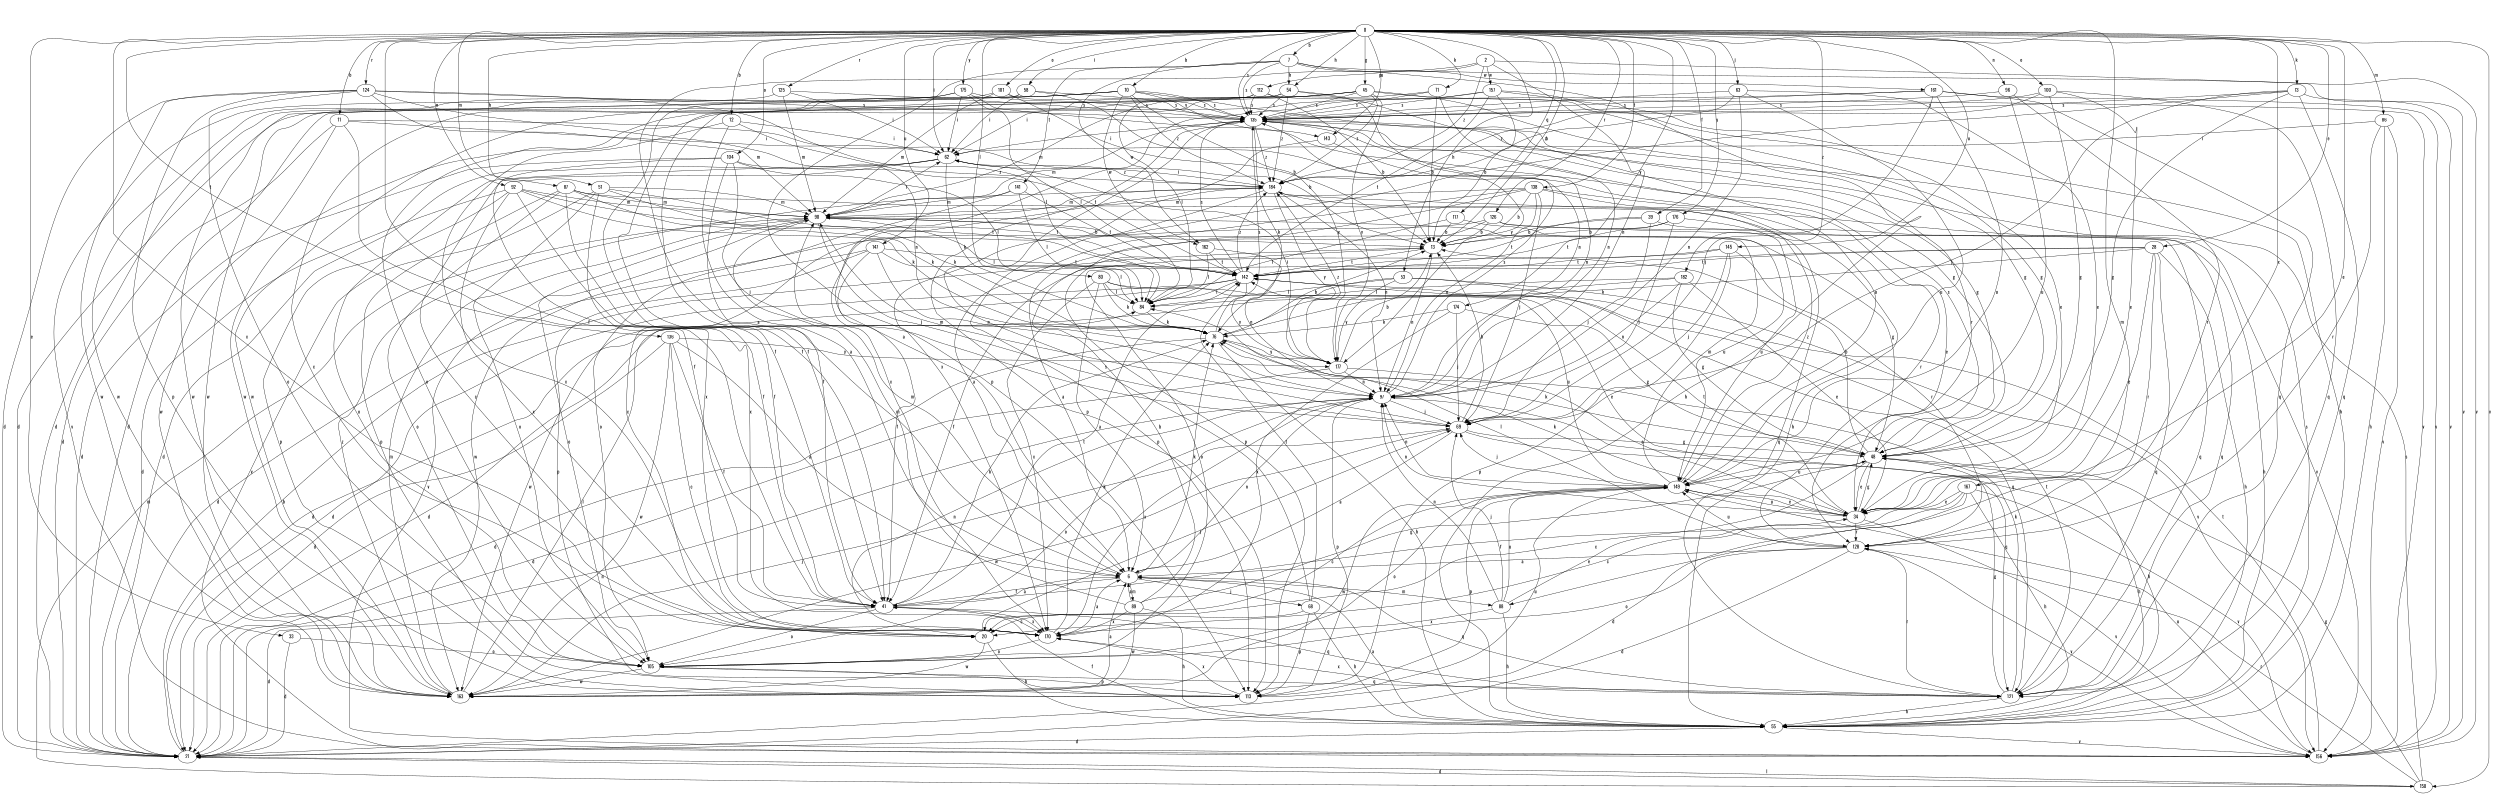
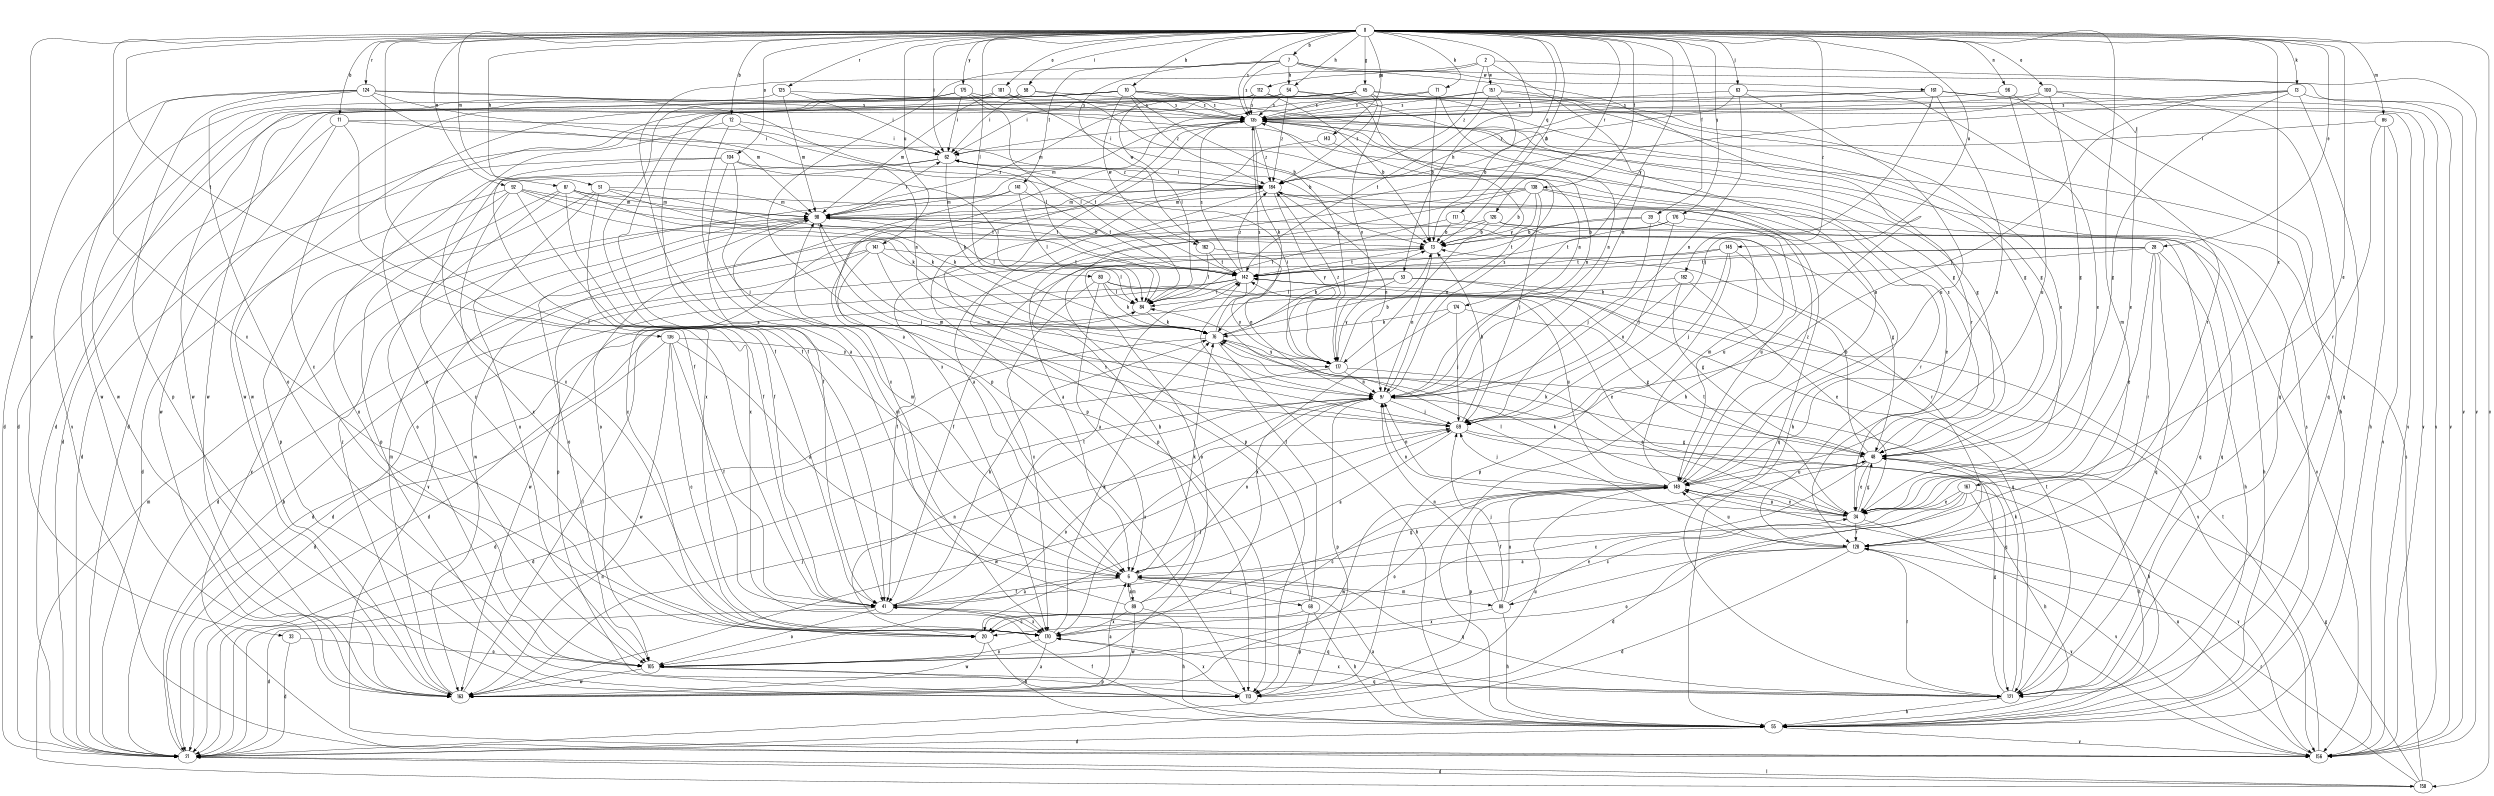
(1180, 105) -> (2060, 109)
(339, 259) -> none
(1427, 287) -> none
(1094, 610) -> (772, 693)
